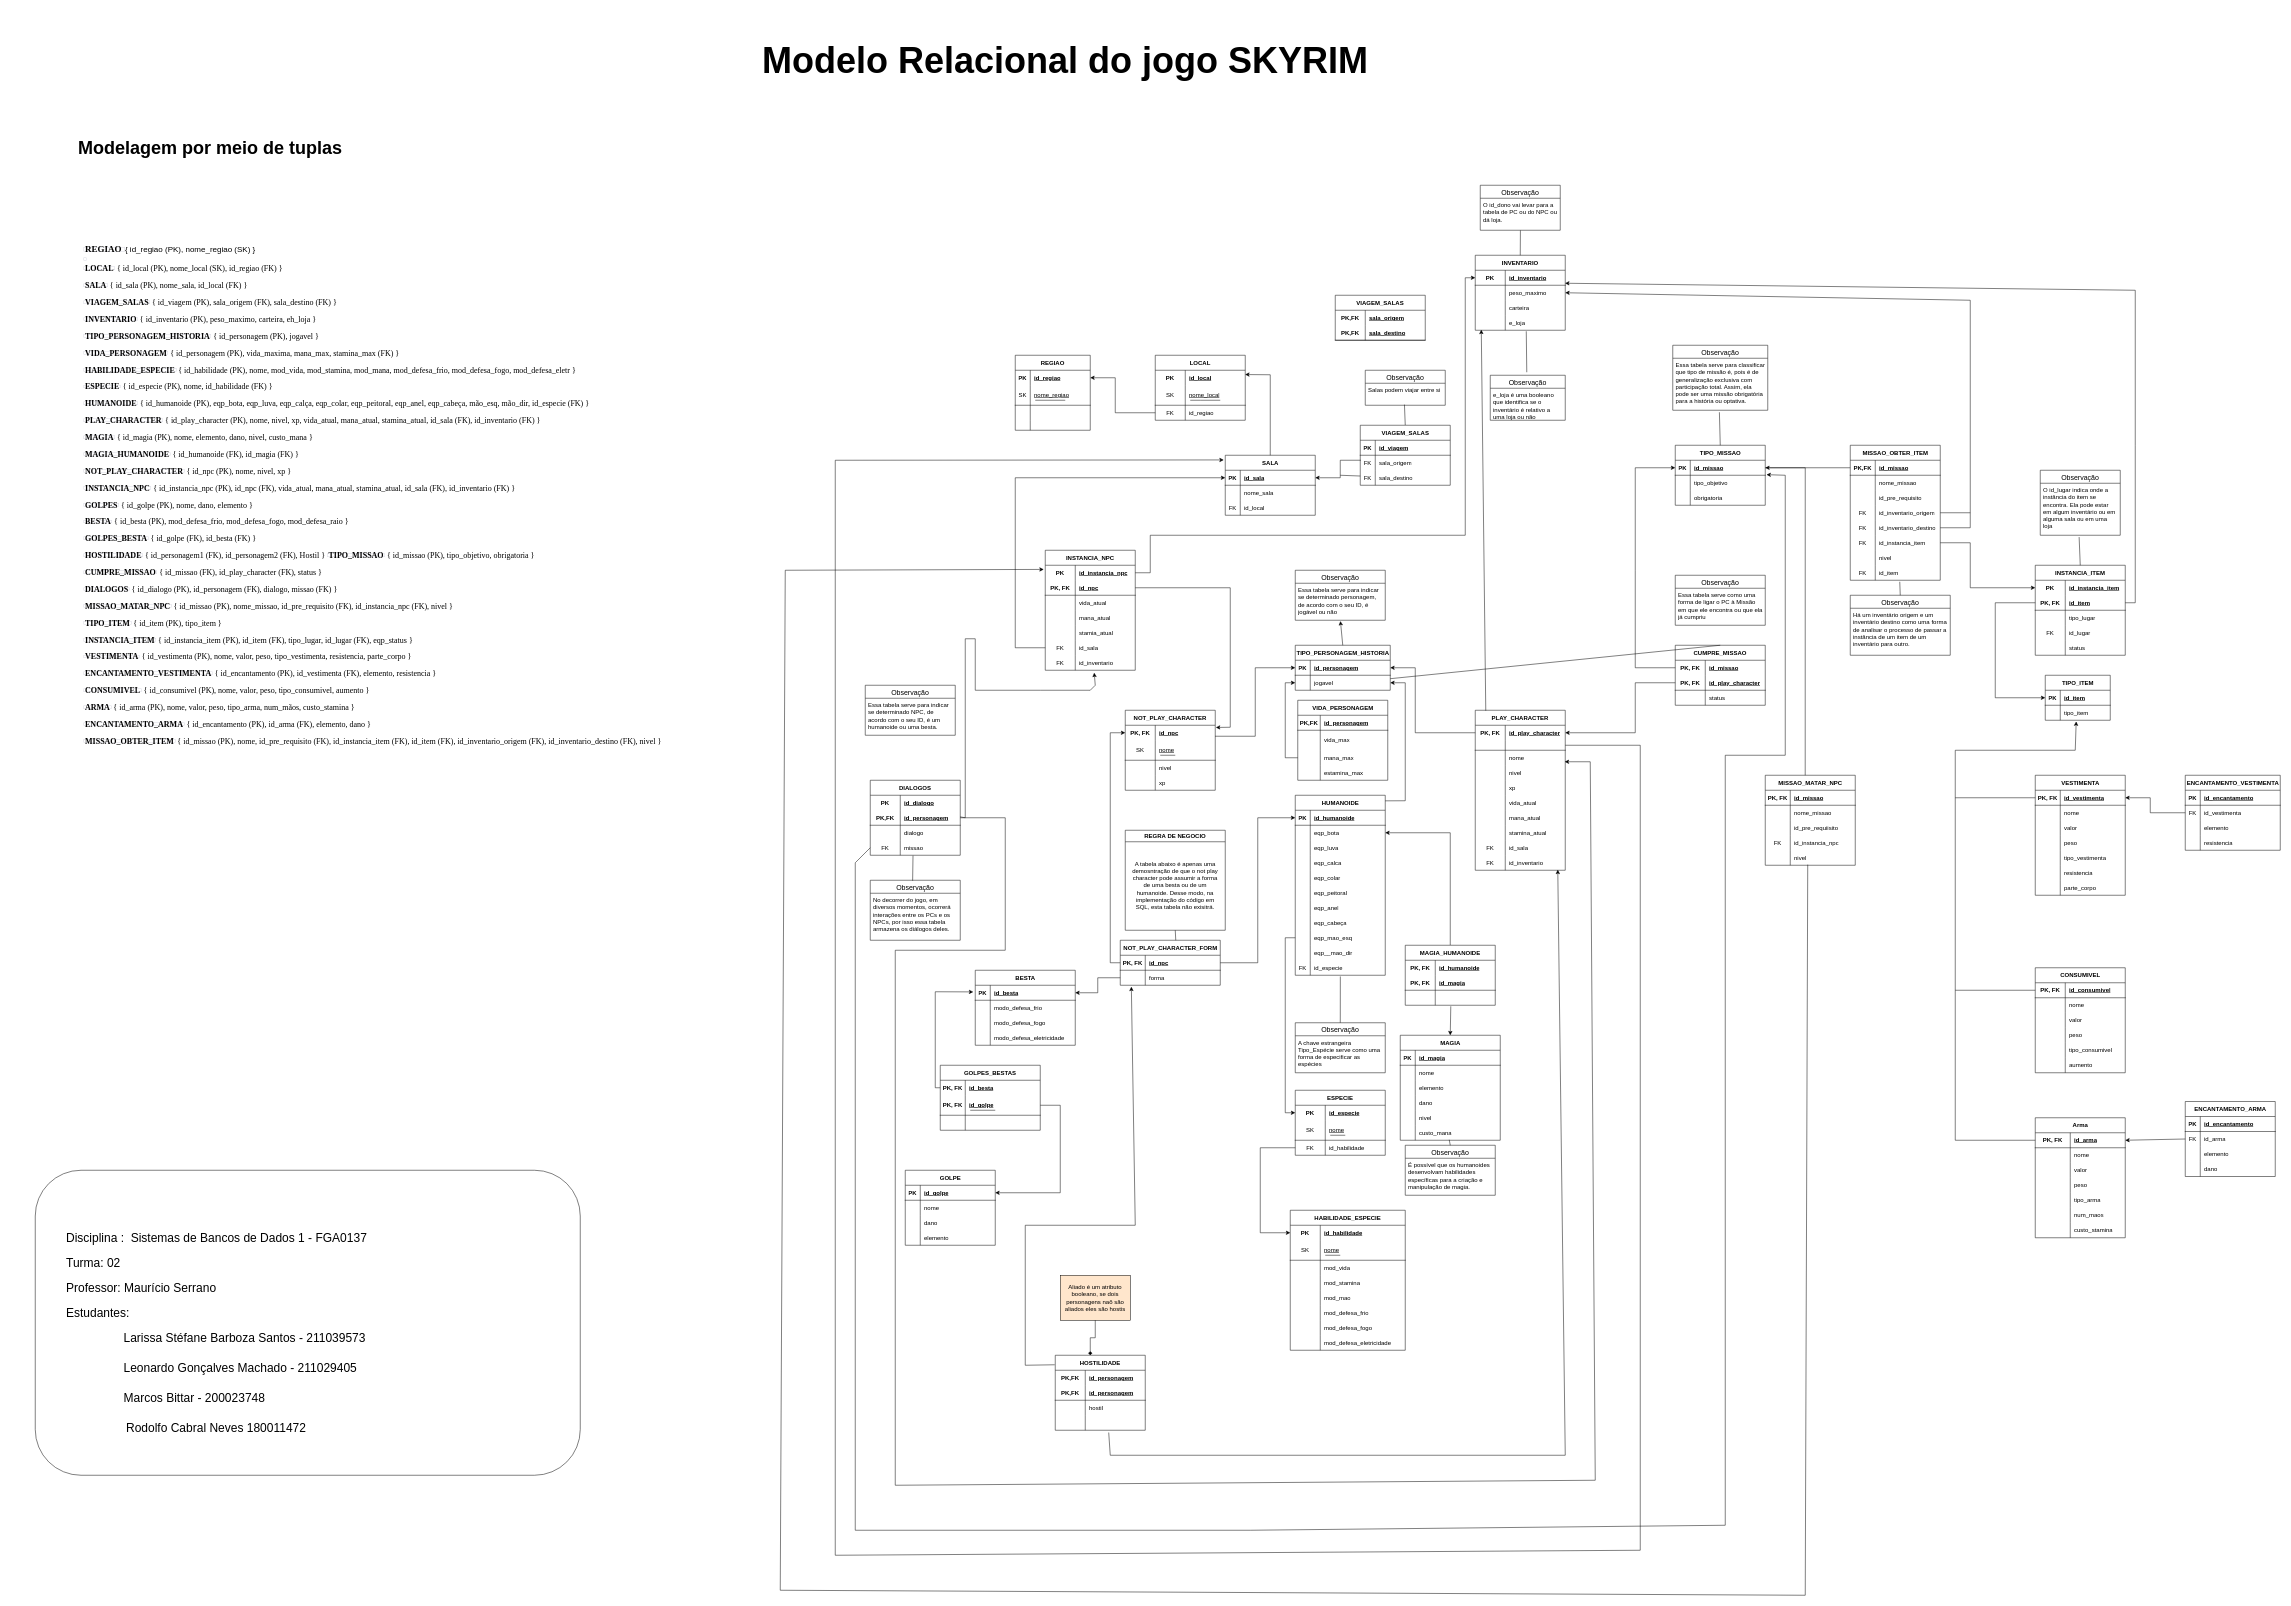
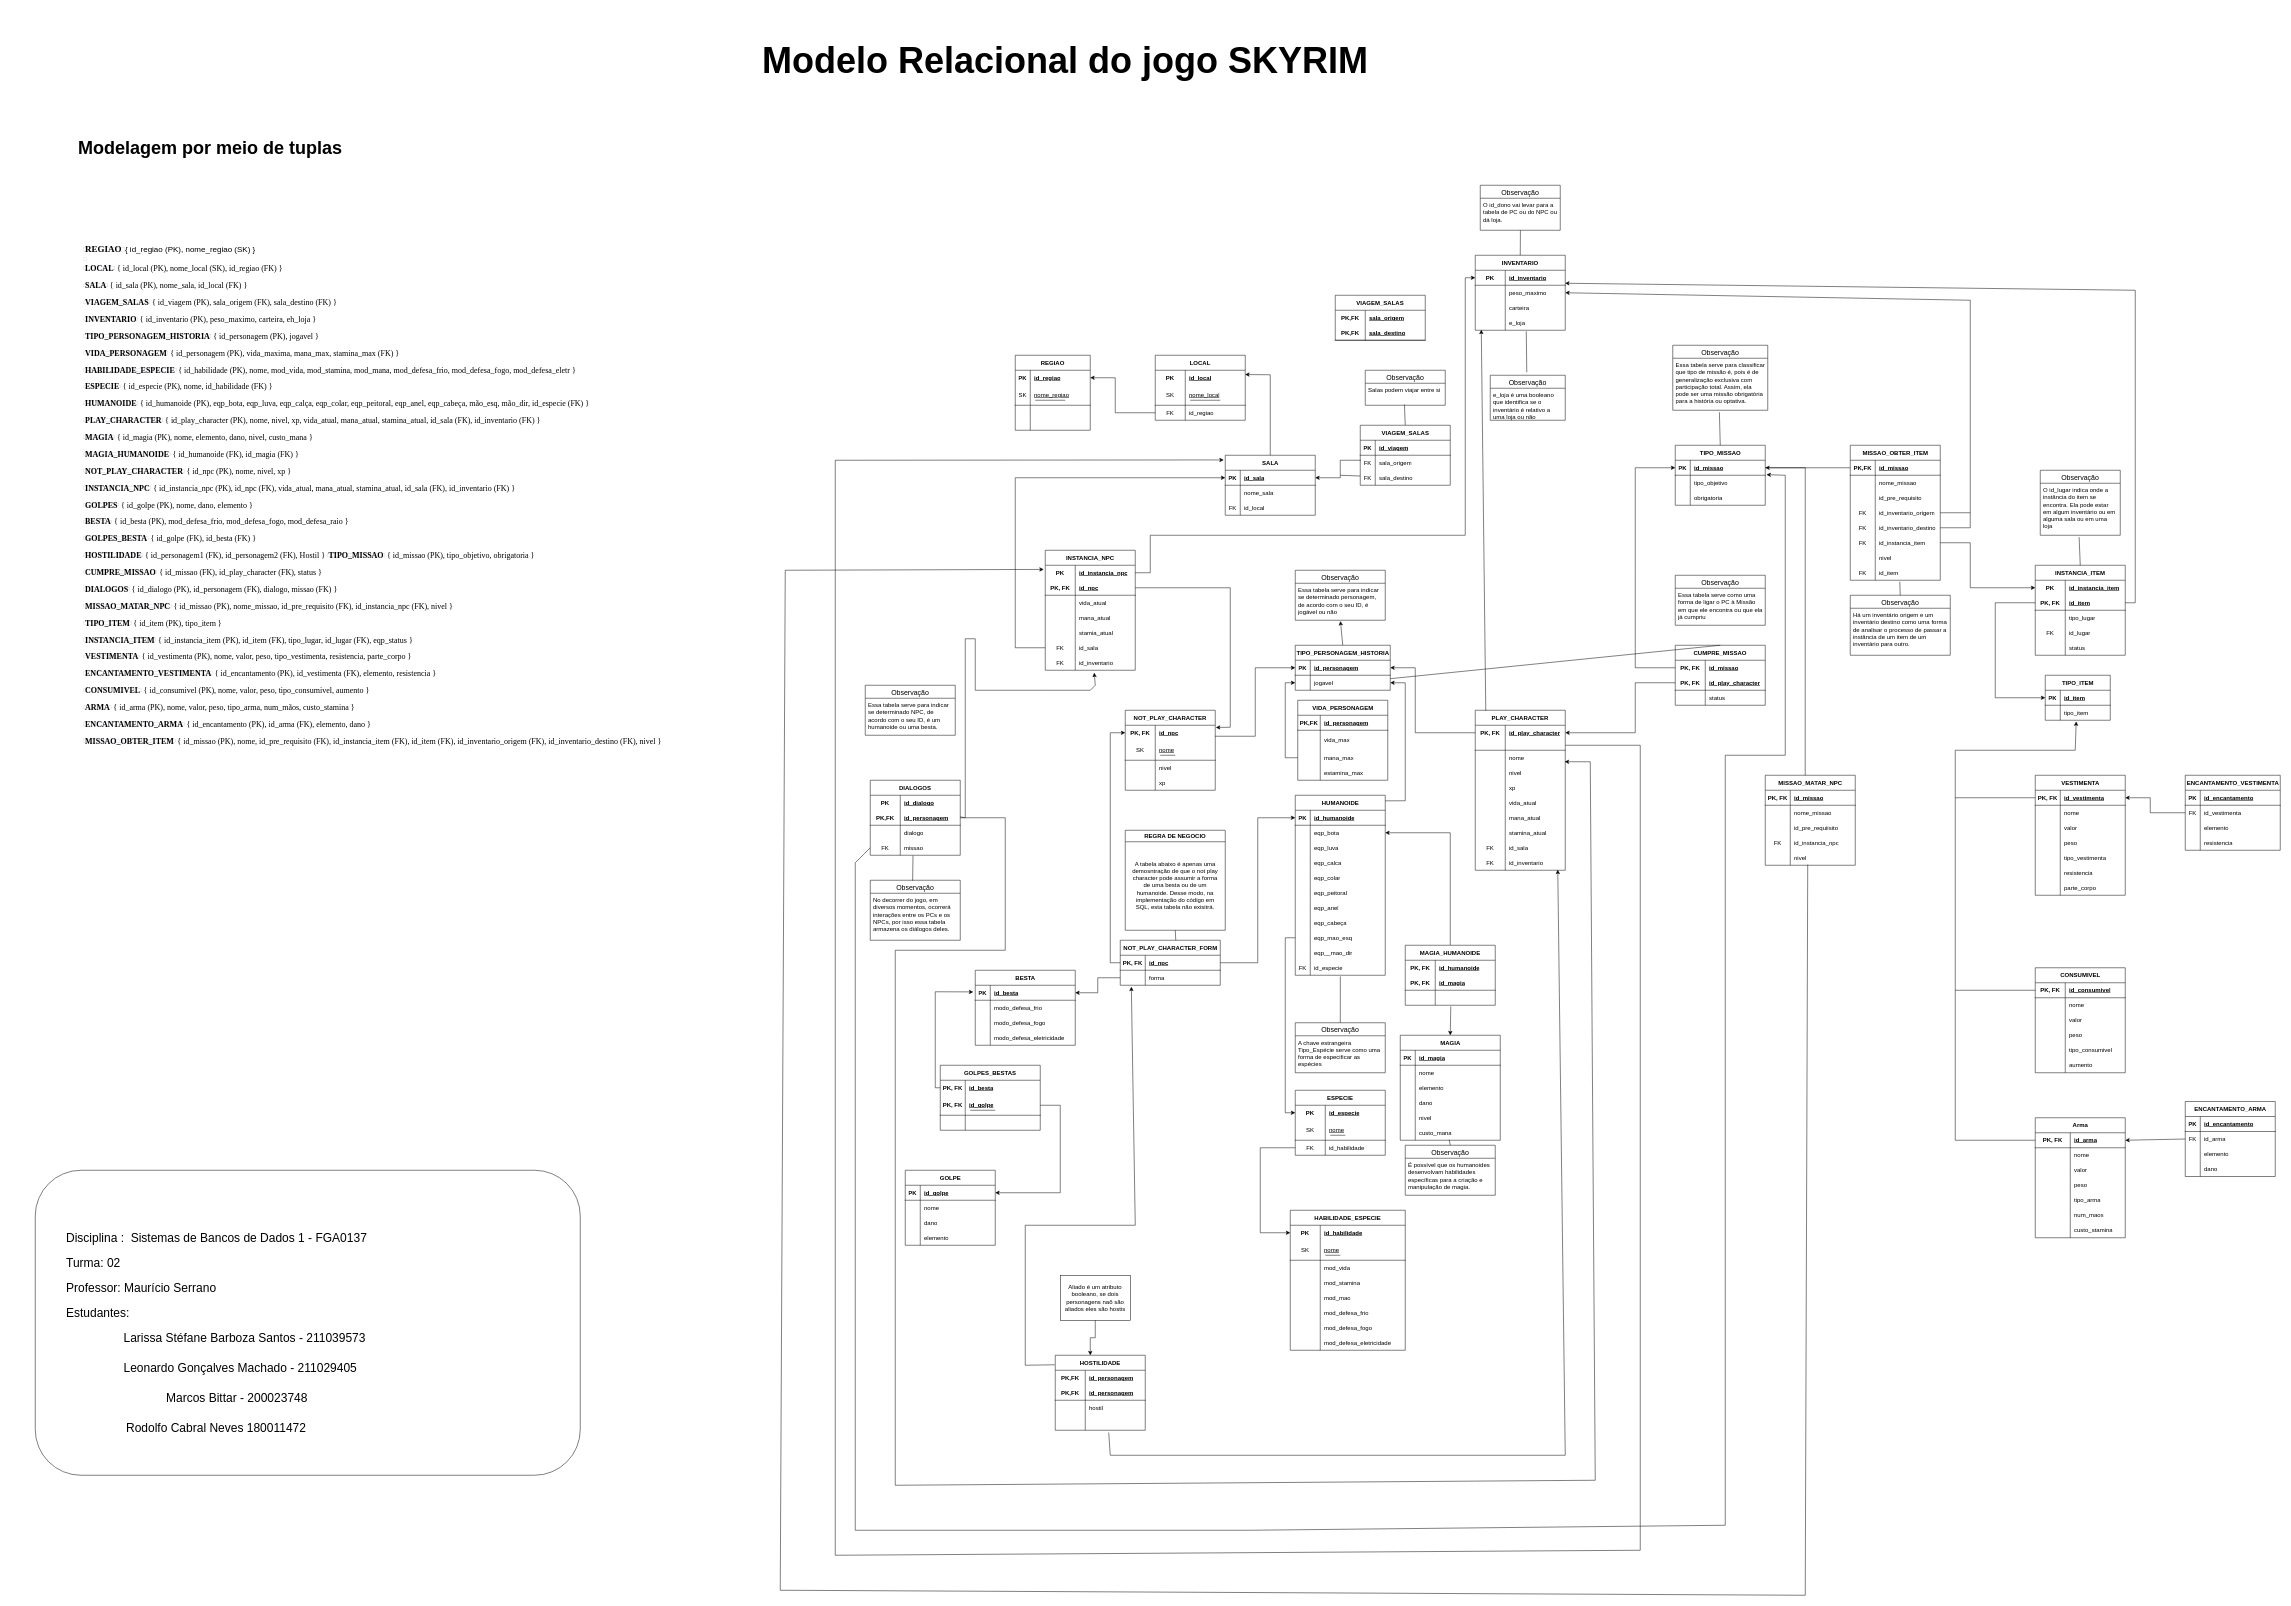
(1095, 1298) -> (1095, 1298)
(1090, 1350) -> (1090, 1350)
(233, 1398) -> (275, 1398)
